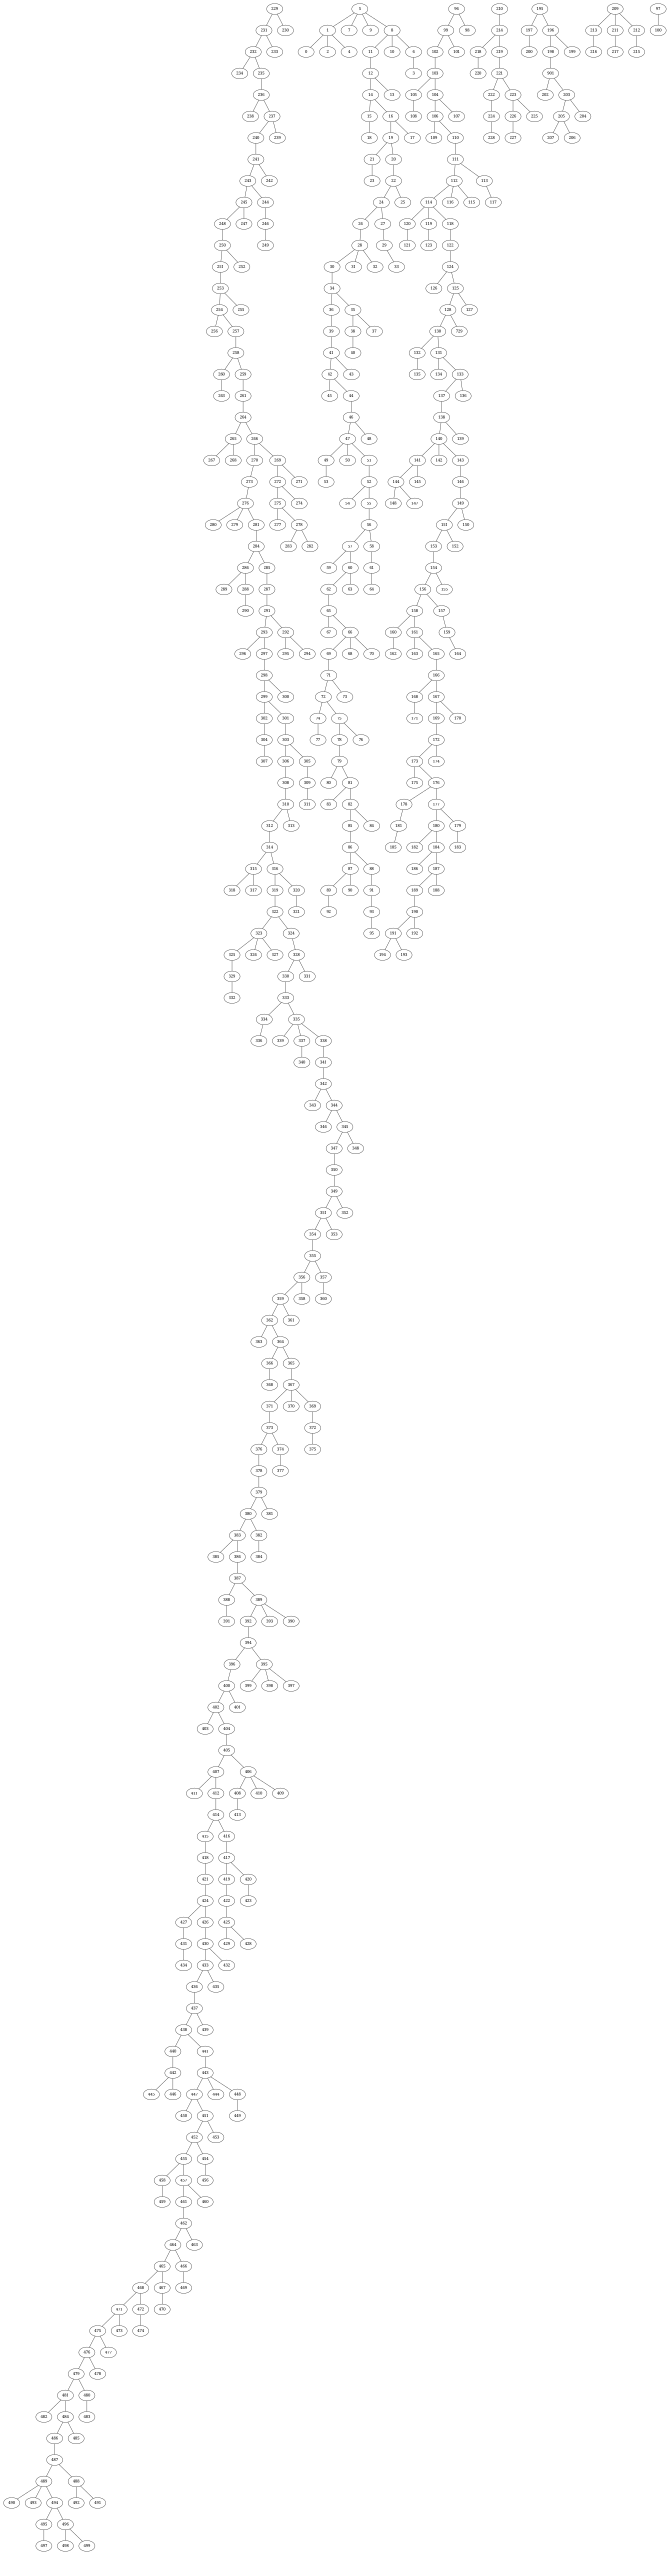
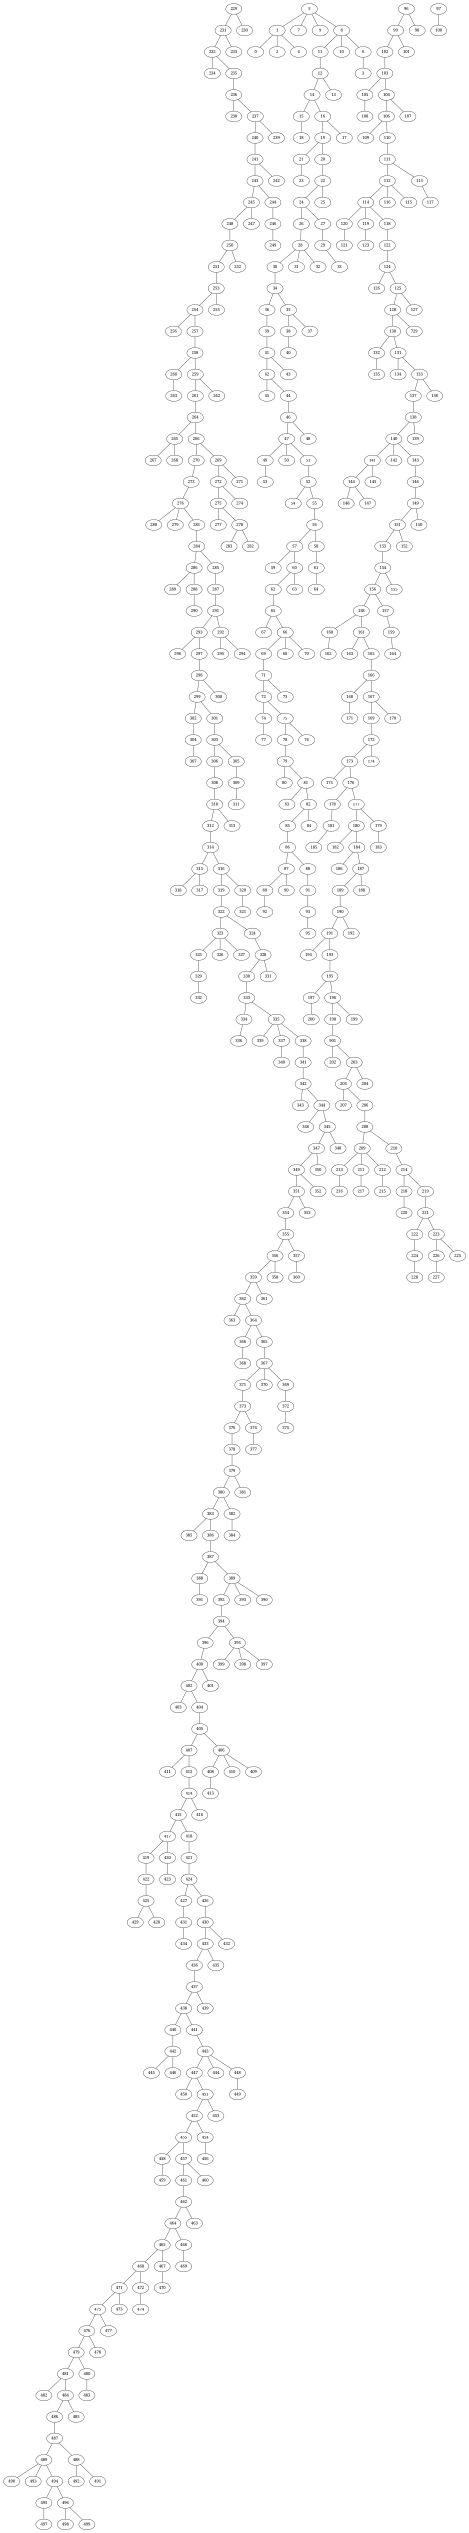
none -> (217, 396)
none -> (330, 966)
none -> (365, 1127)
(334, 1181) -> (307, 1159)
(227, 1847) -> (173, 1826)
